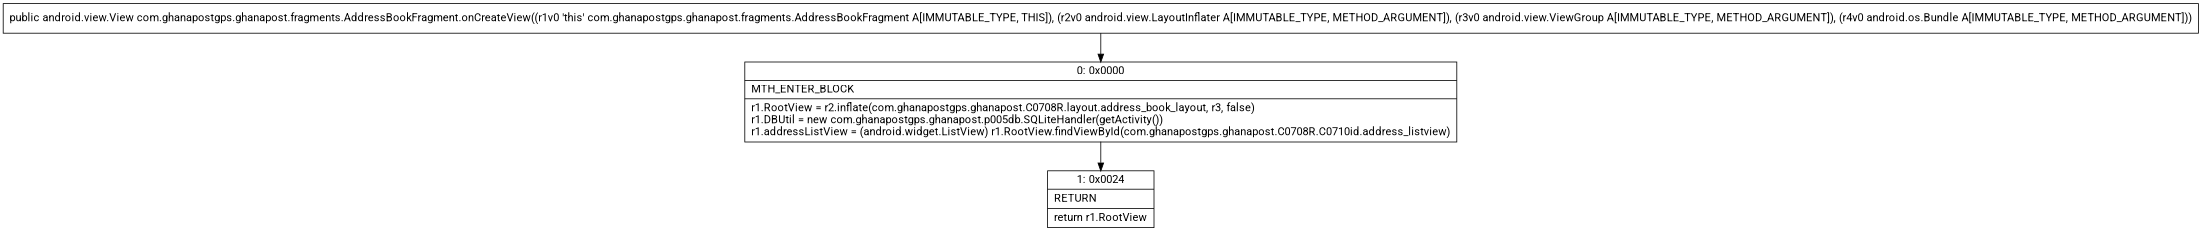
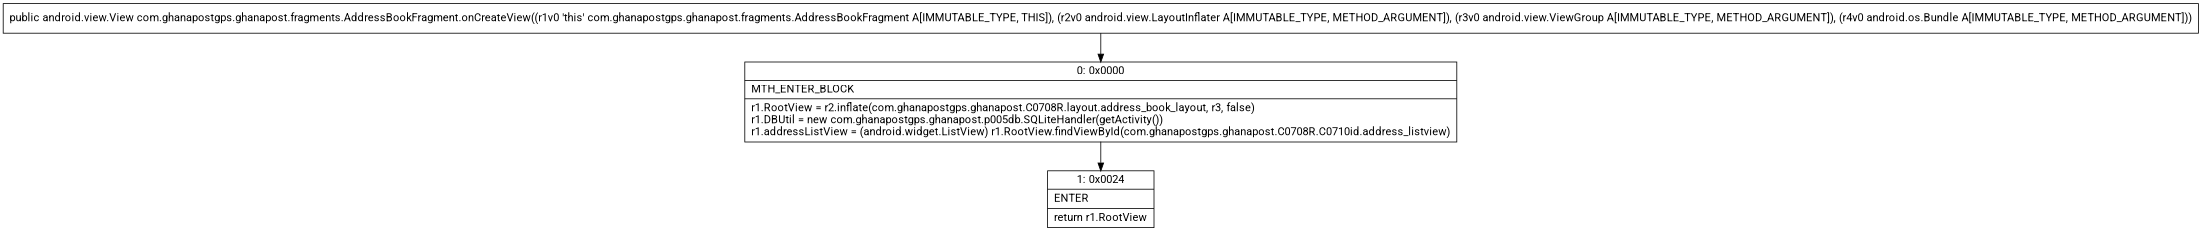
(1076, 198) -> (1072, 198)
